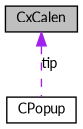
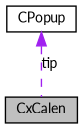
(41, 72) -> (41, 72)
